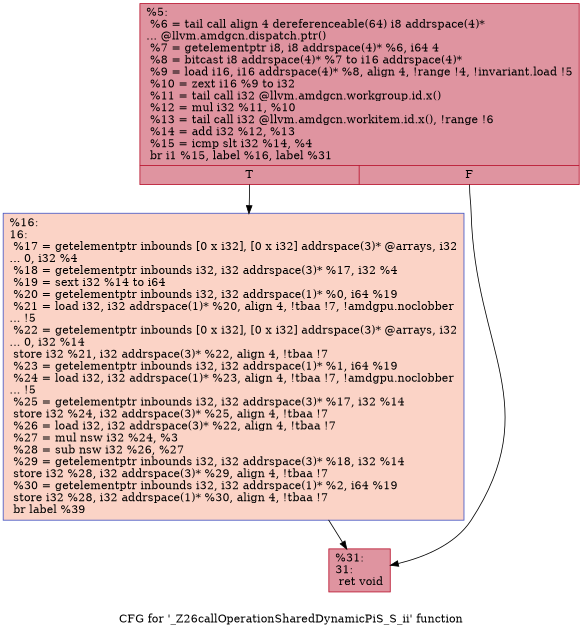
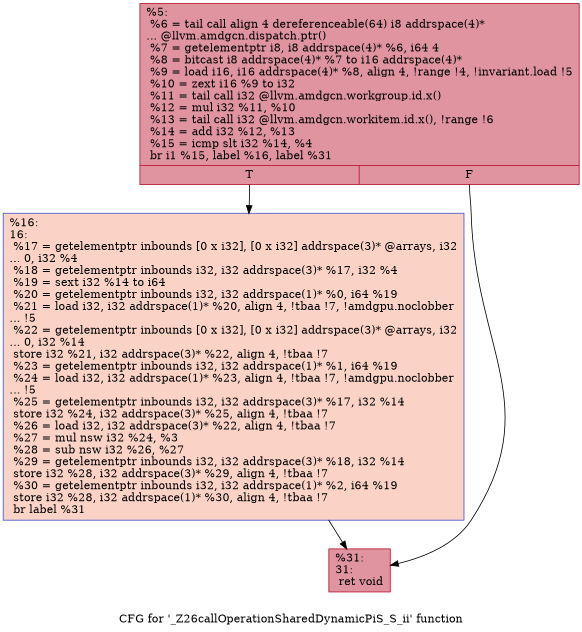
(48, 510) -> (48, 510)
